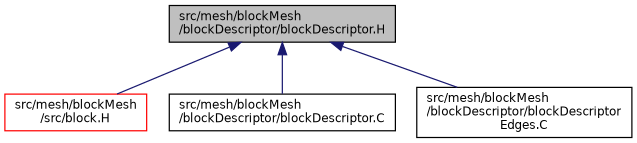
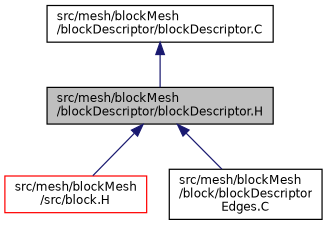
(282, 74) -> (160, 71)
(524, 112) -> (246, 194)
